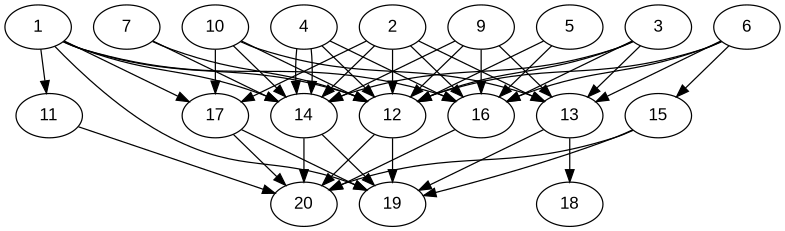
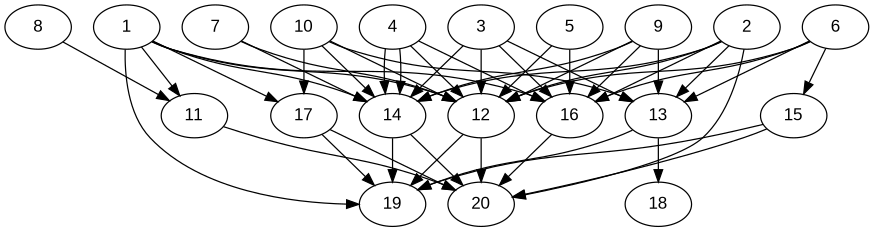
none -> (38, 27)
(310, 69) -> (712, 128)
